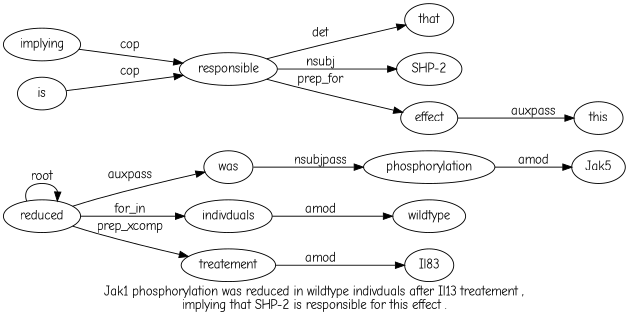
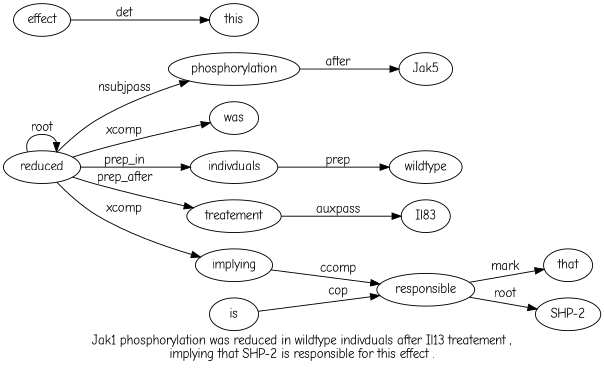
(321, 33) -> (505, 267)
(130, 45) -> (338, 268)
(321, 62) -> (505, 294)
(330, 95) -> none
(533, 111) -> (124, 13)
(533, 160) -> (338, 62)
(304, 167) -> (114, 110)
(130, 175) -> (124, 130)
(130, 209) -> (124, 160)
(321, 209) -> (338, 160)
none -> (119, 227)
(130, 227) -> (124, 178)
(321, 258) -> (338, 209)
